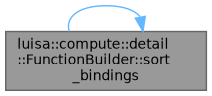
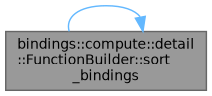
(106, 61) -> (106, 61)
